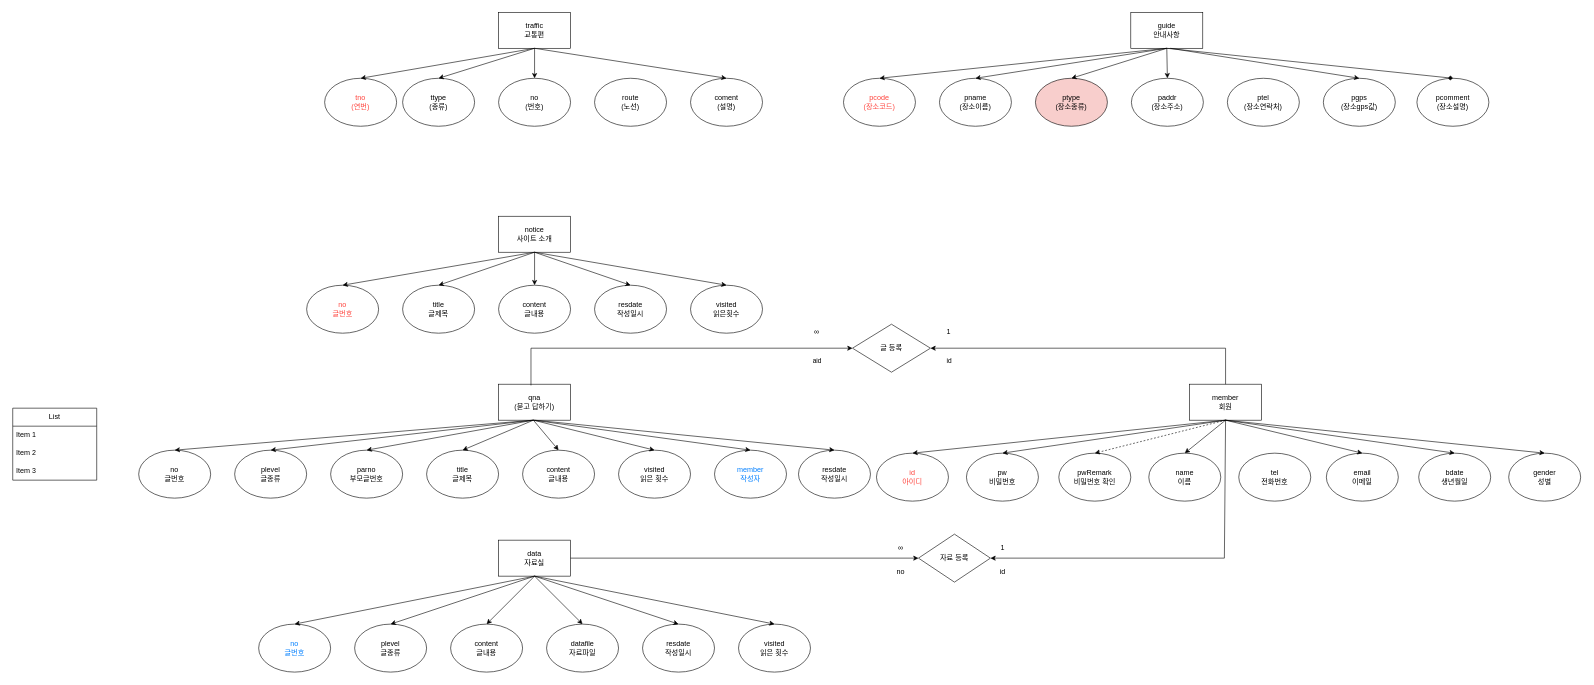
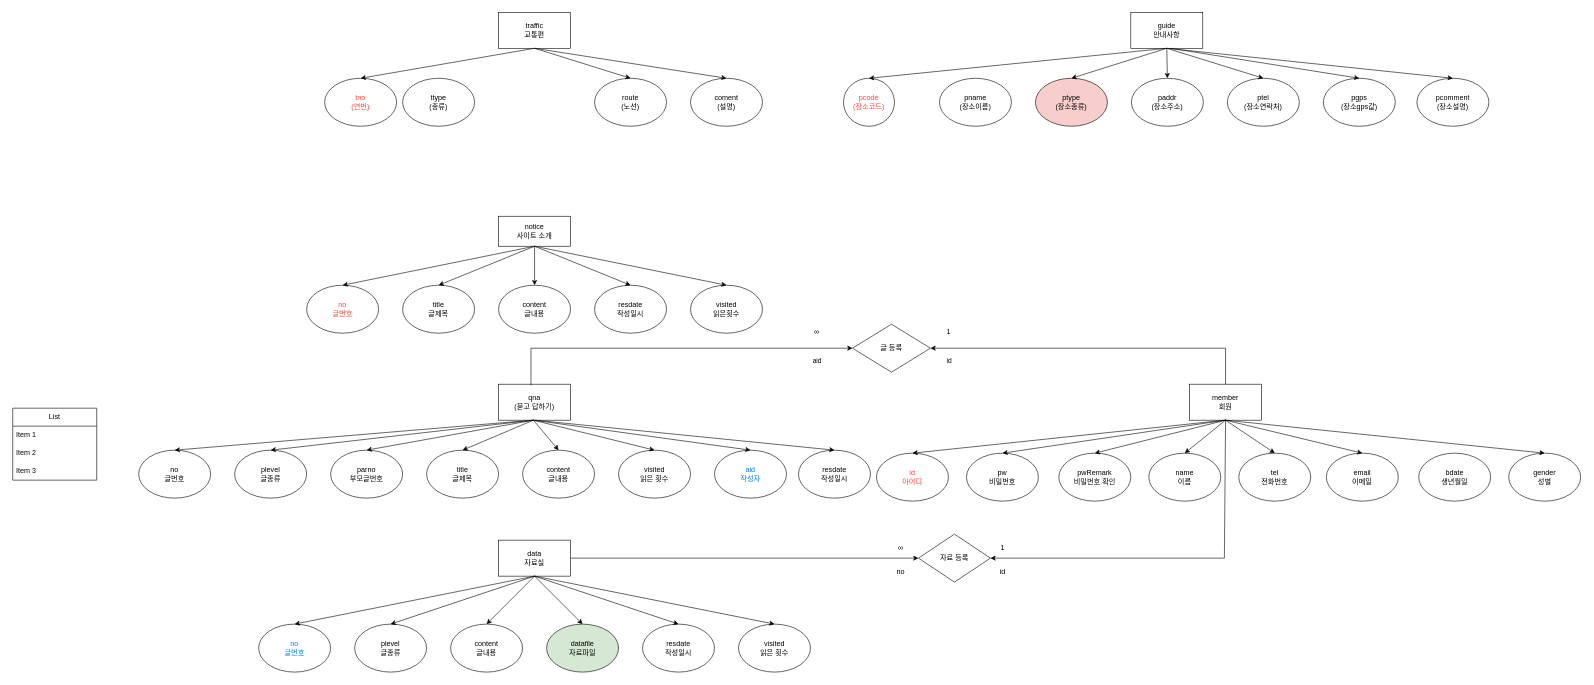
(534, 62) -> none
(486, 63) -> none
none -> (582, 63)
none -> (1216, 63)
(1065, 64) -> none
(1447, 78) -> (1447, 78)
(534, 102) -> none
(879, 102) -> (869, 102)
(534, 234) -> (534, 231)
(1158, 437) -> (1158, 437)
none -> (1250, 437)
(1347, 438) -> none
(750, 474) -> (750, 474)
(582, 648) -> (582, 648)
